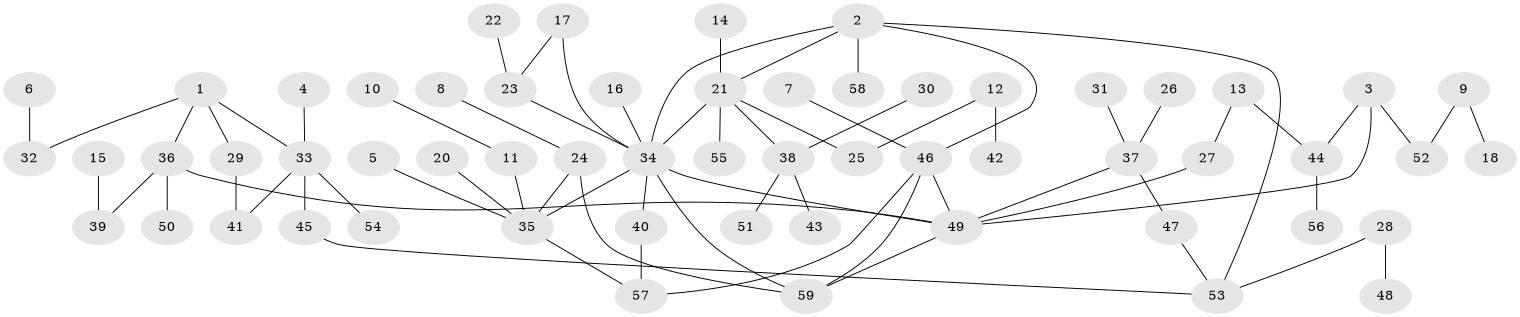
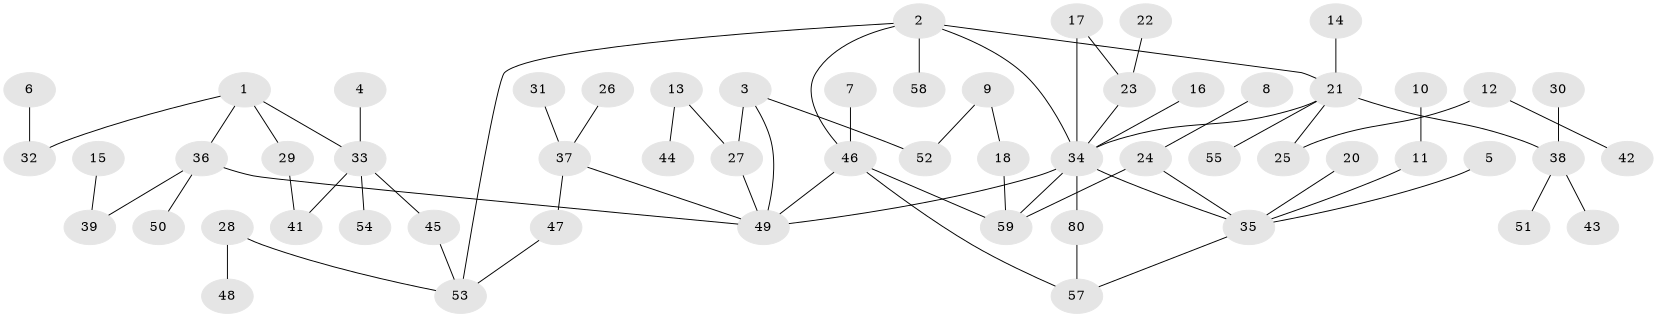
(1343, 124) -> (741, 124)
(641, 227) -> (1077, 227)
(1317, 227) -> none
(882, 262) -> (1005, 193)
